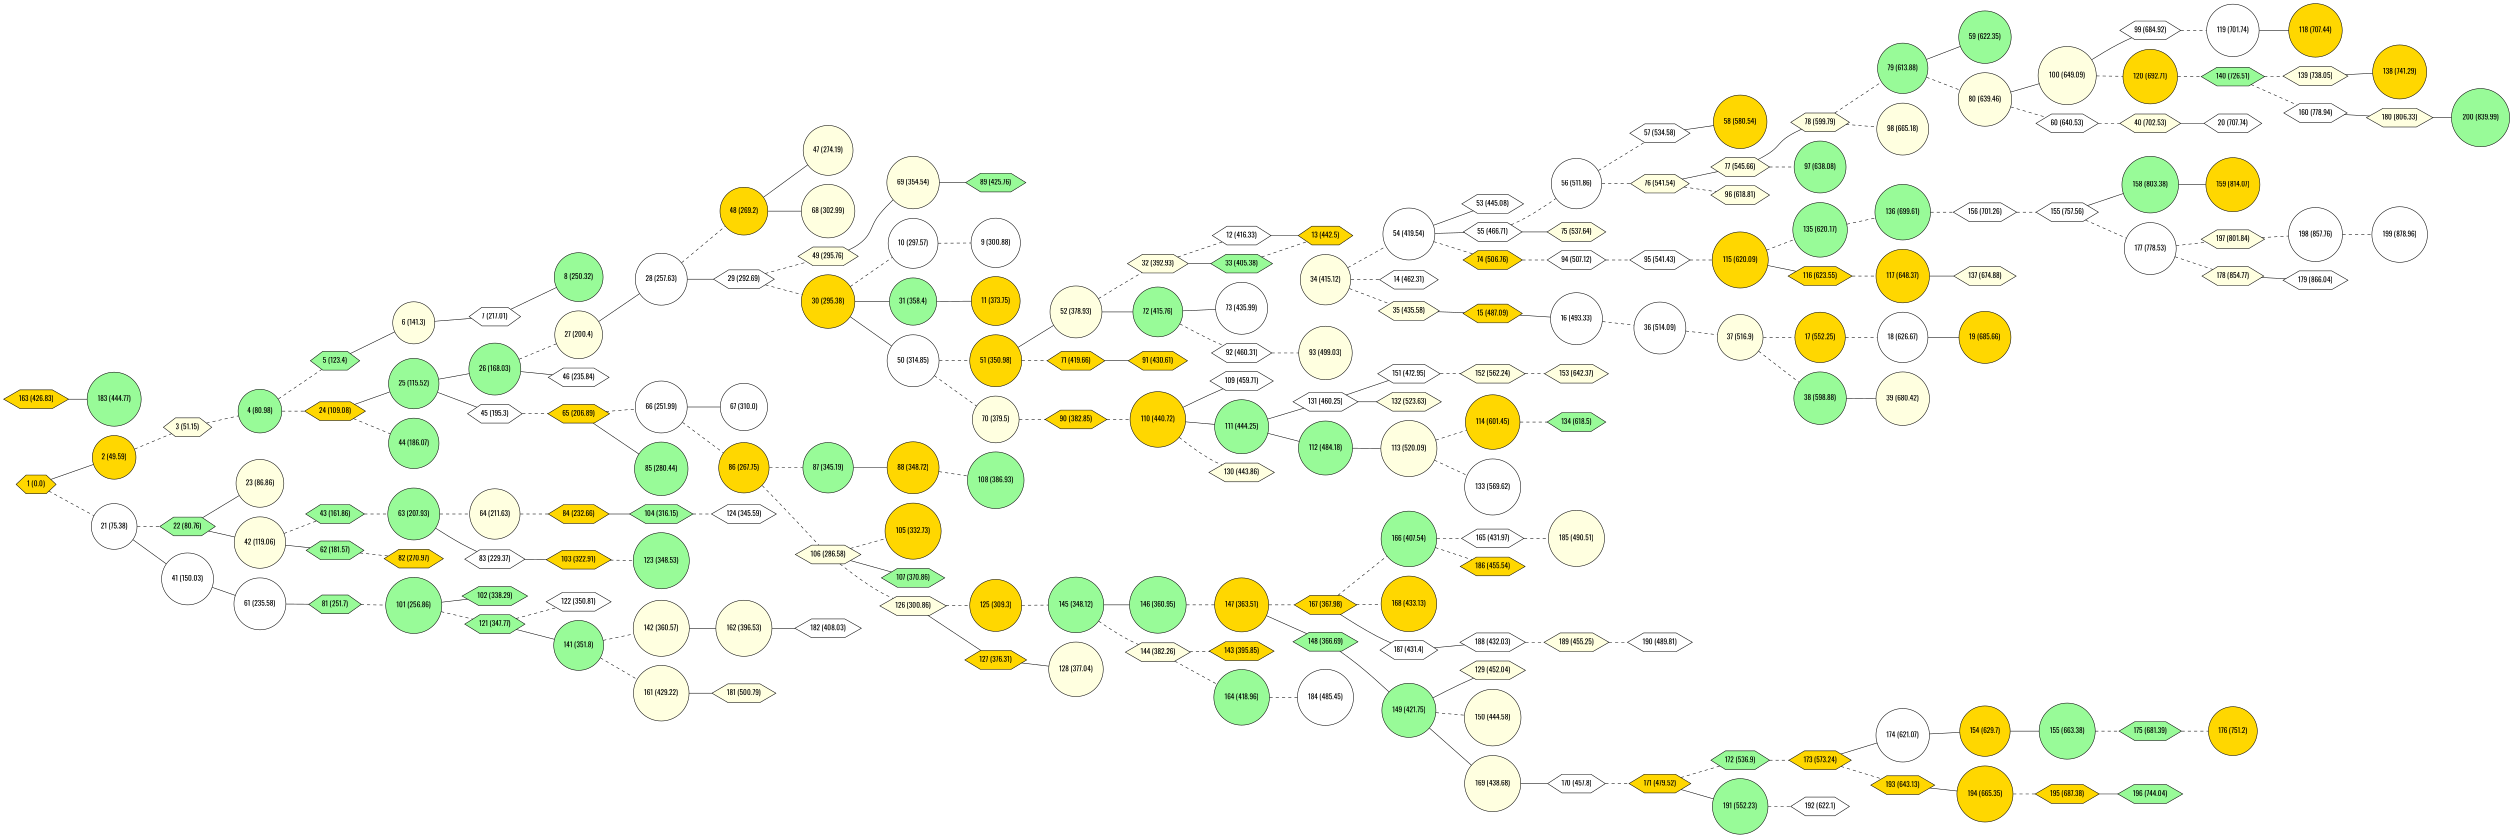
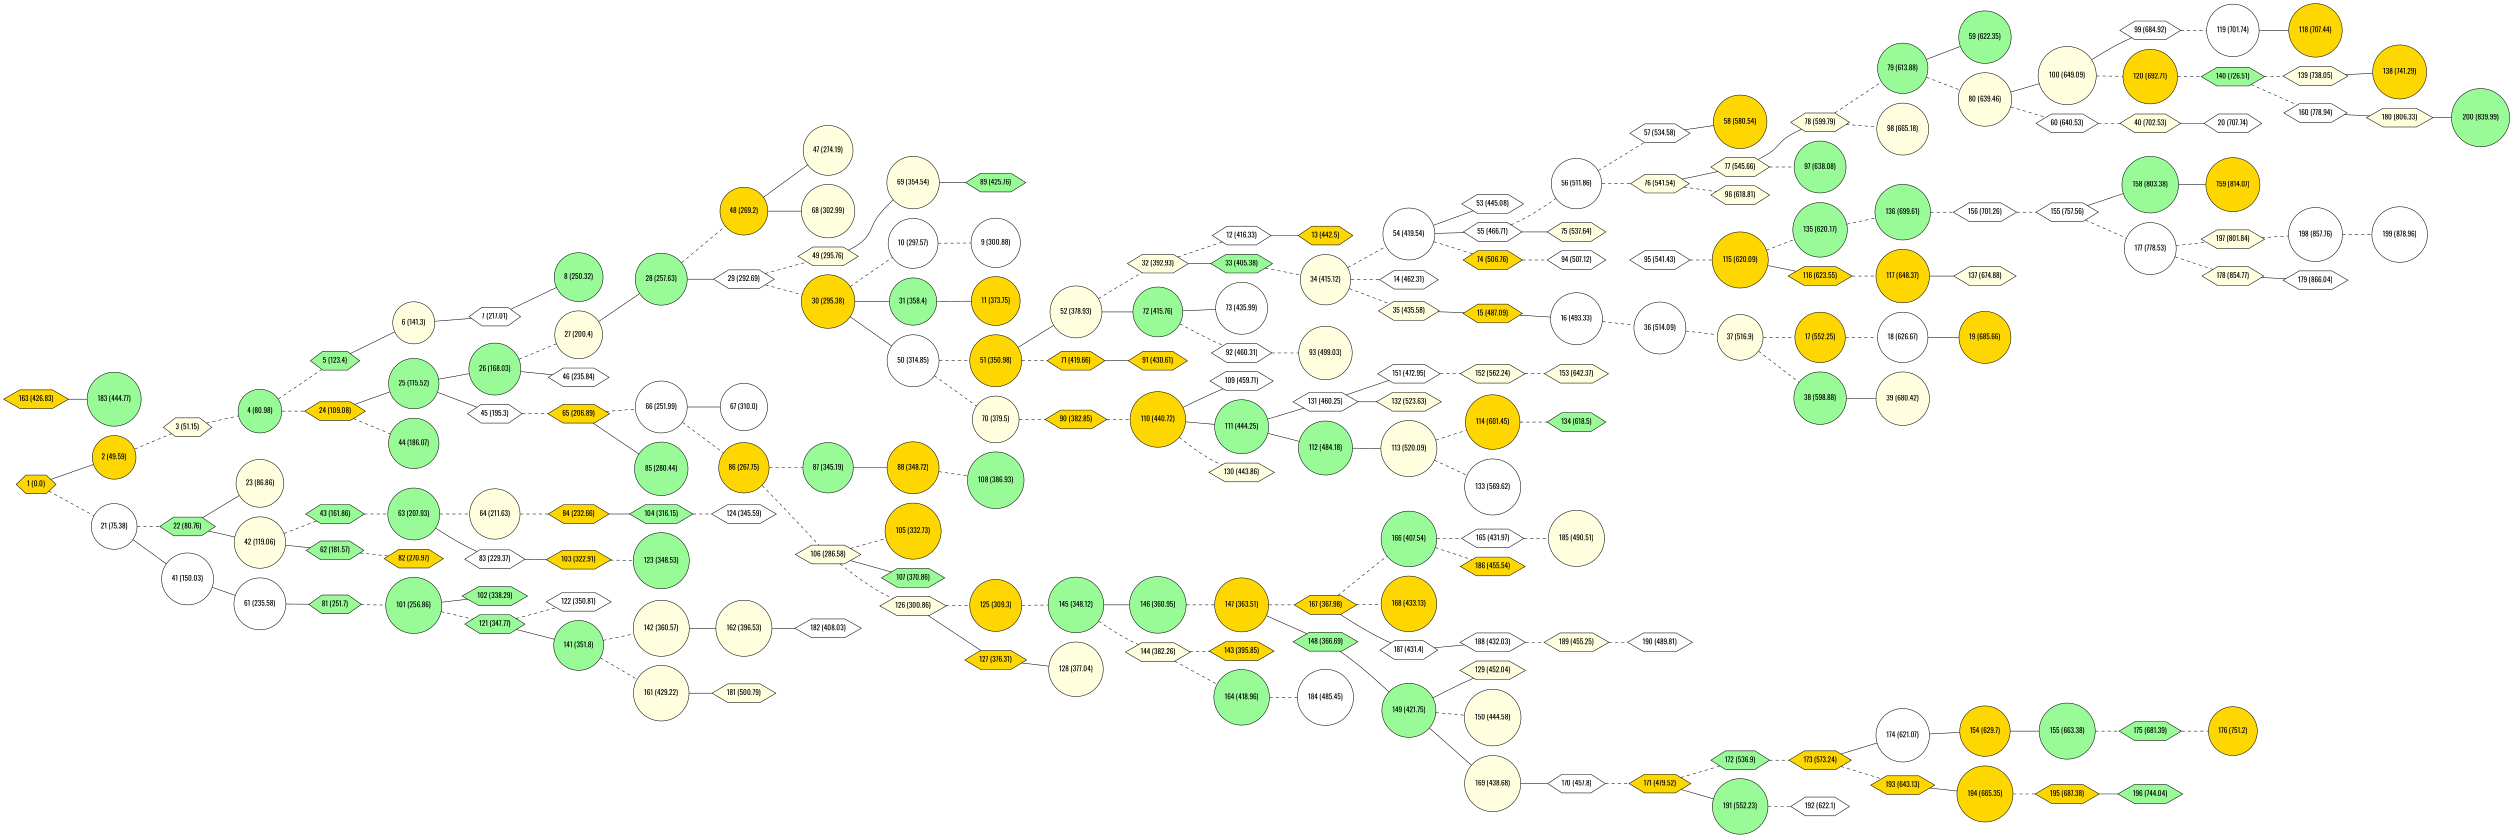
(1284, 249) -> (1283, 272)
(1618, 260) -> none
(661, 279) -> (661, 279)
